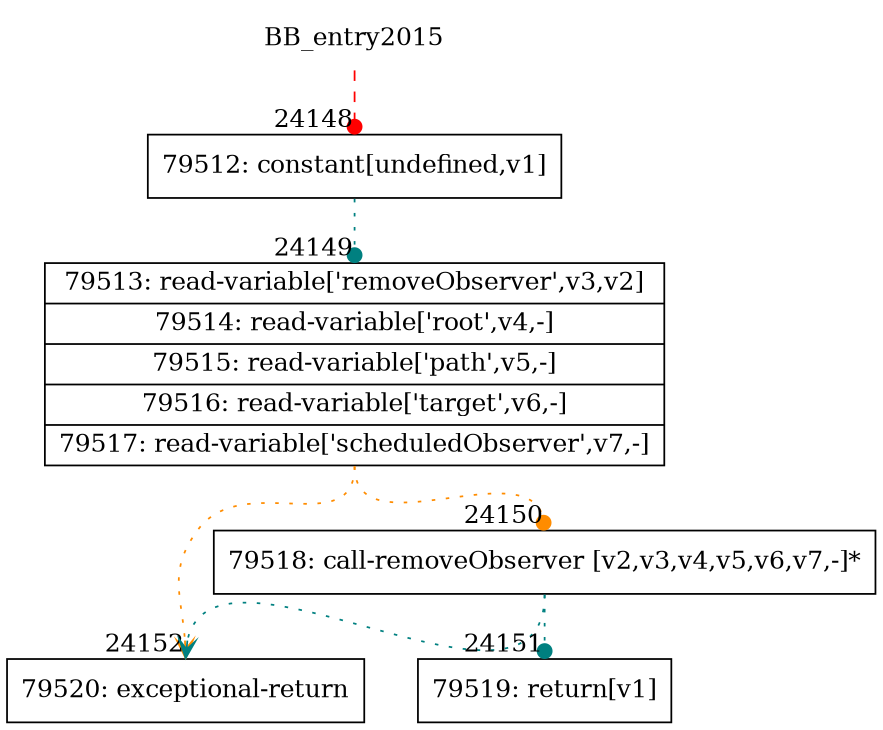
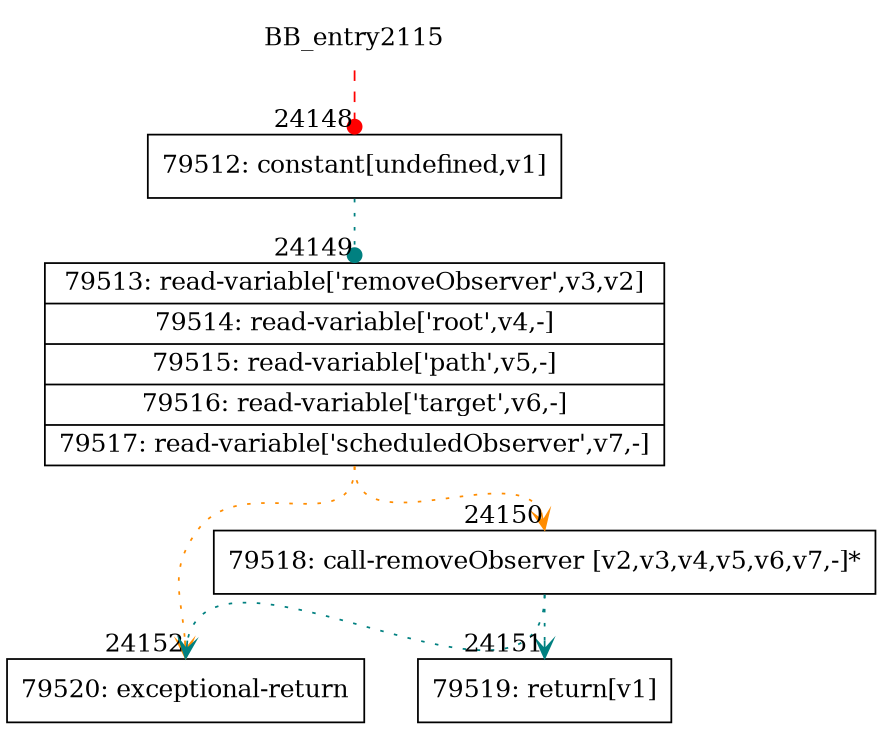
(355, 39) -> (355, 39)
(442, 499) -> (441, 499)
(545, 628) -> (545, 628)
